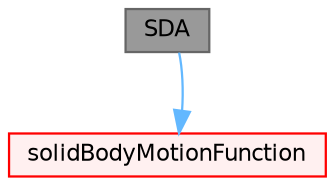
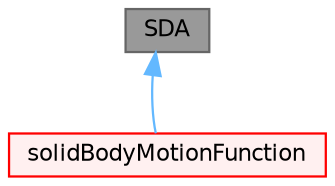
(182, 81) -> (152, 104)
